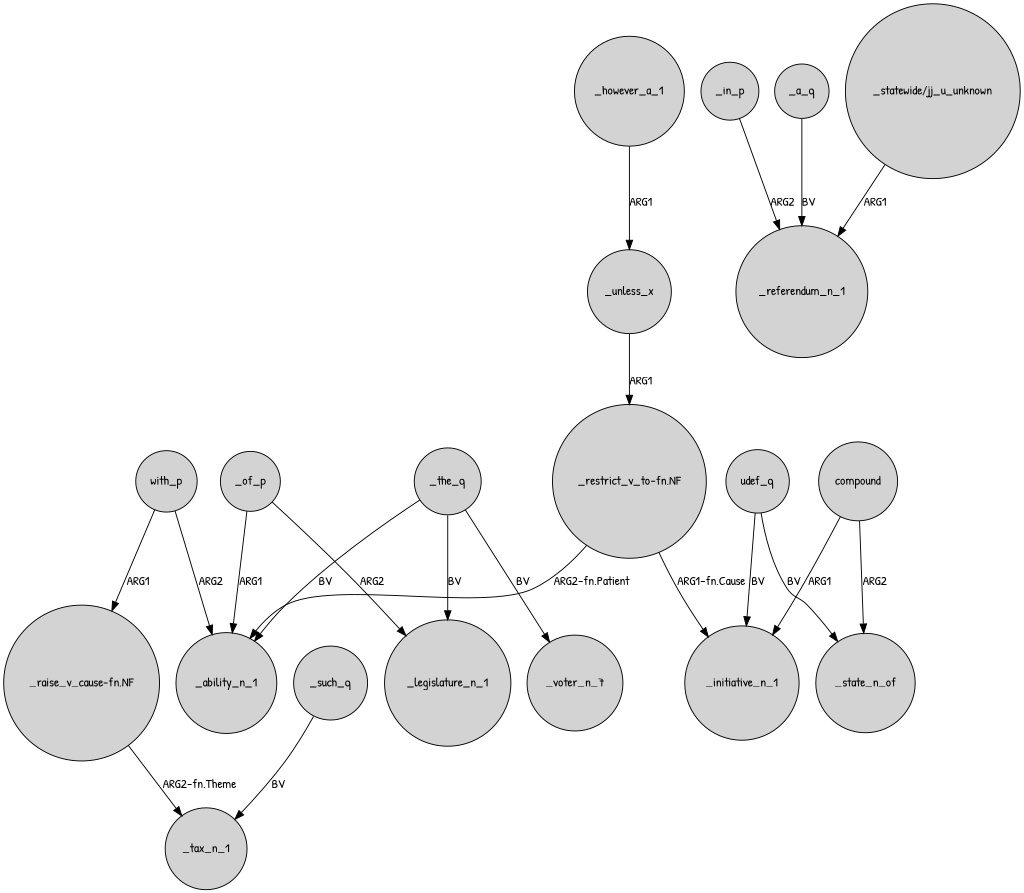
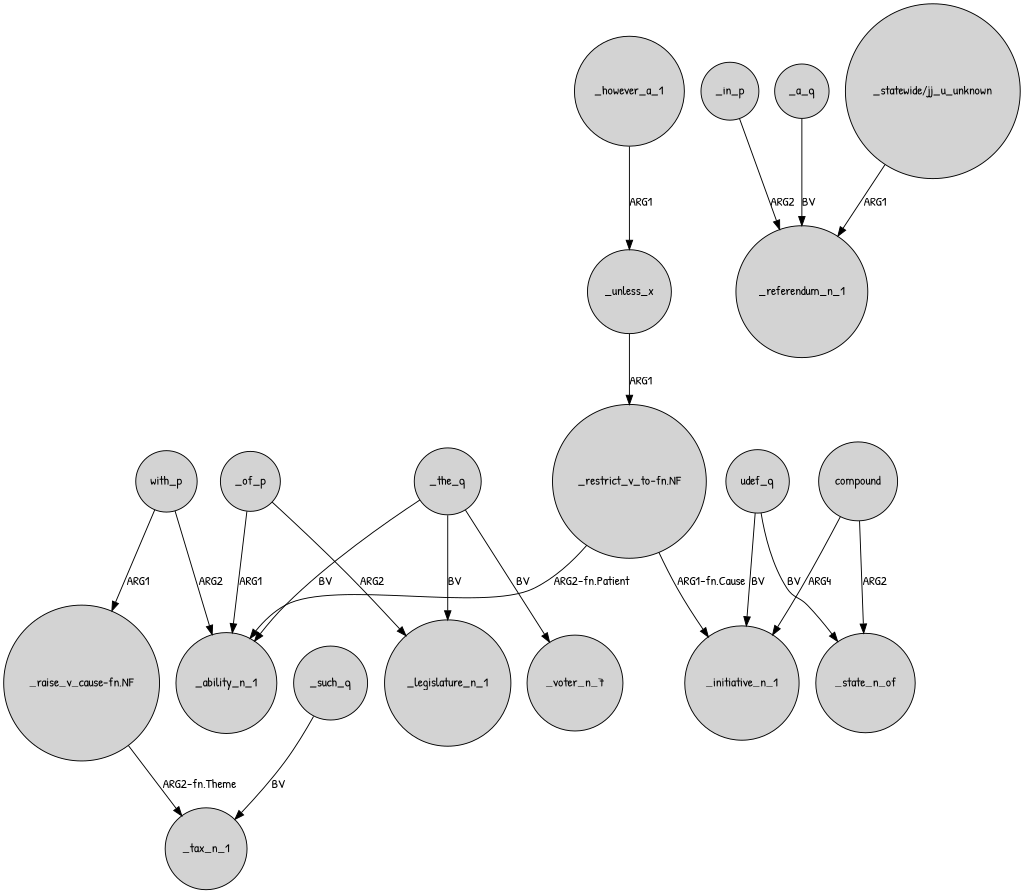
(820, 582) -> (820, 582)
